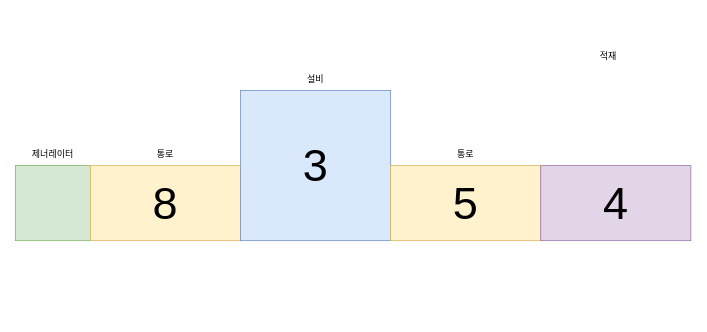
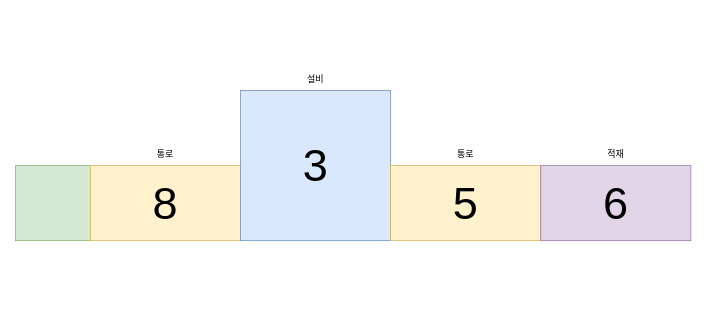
(608, 57) -> (615, 154)
(53, 154) -> none
(615, 203) -> (615, 203)
